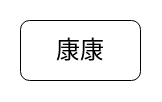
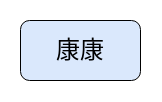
(81, 51) -> (81, 51)
